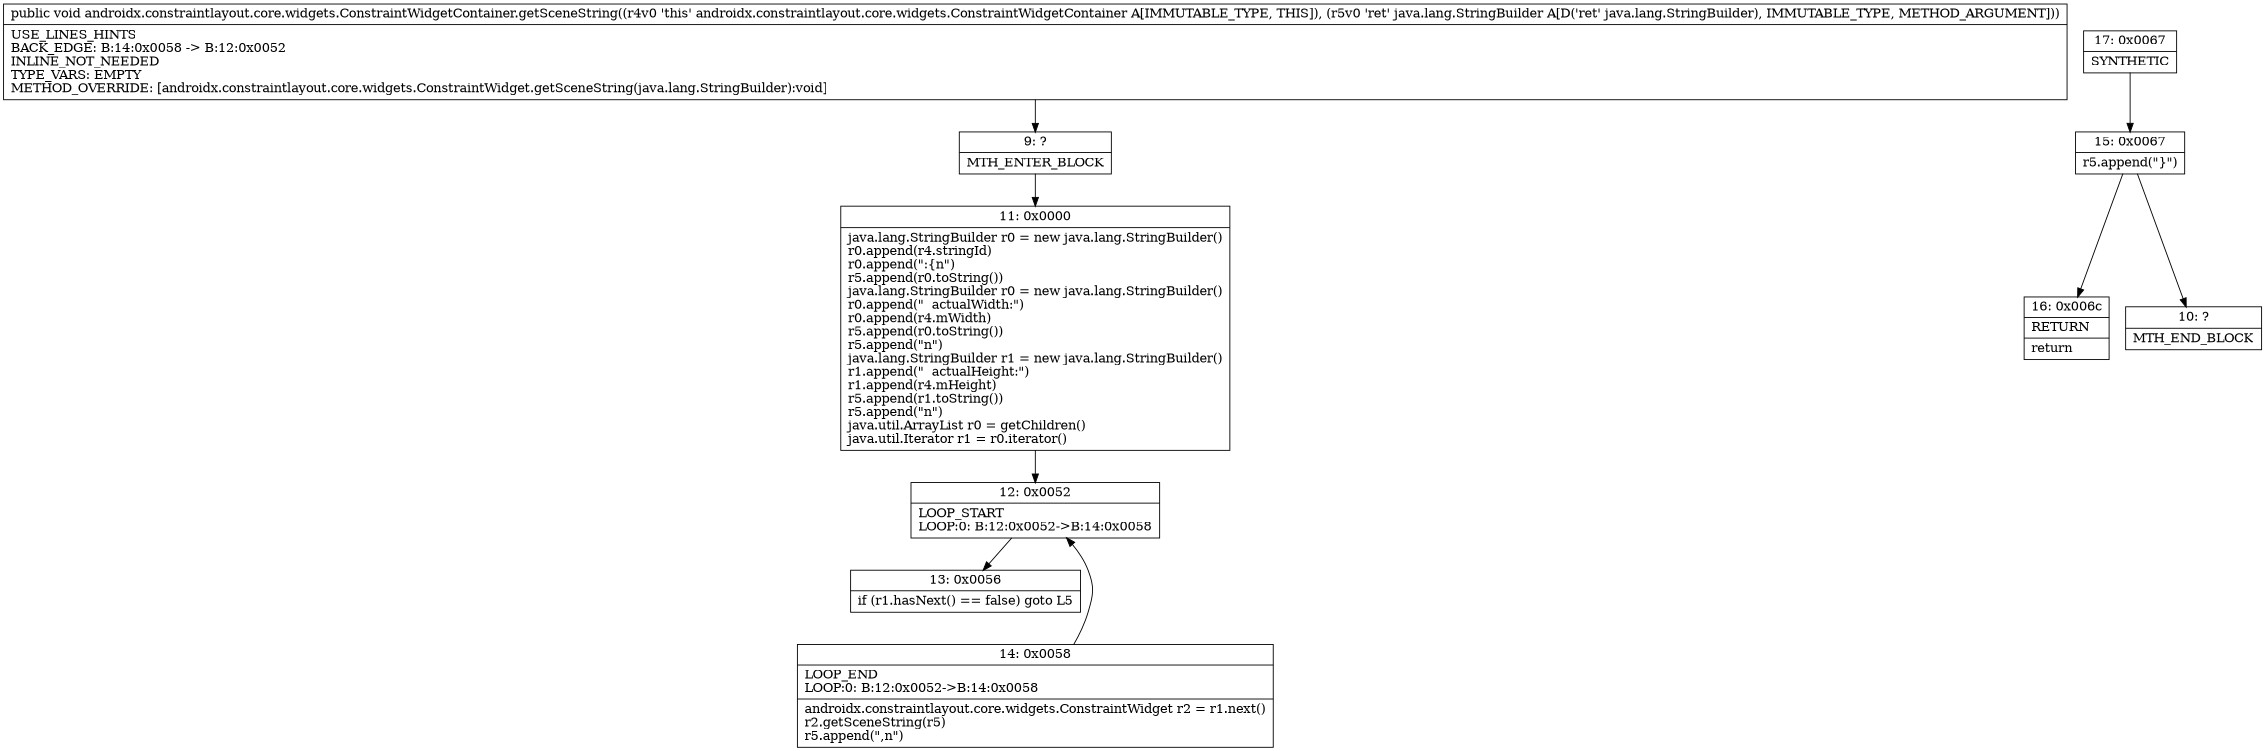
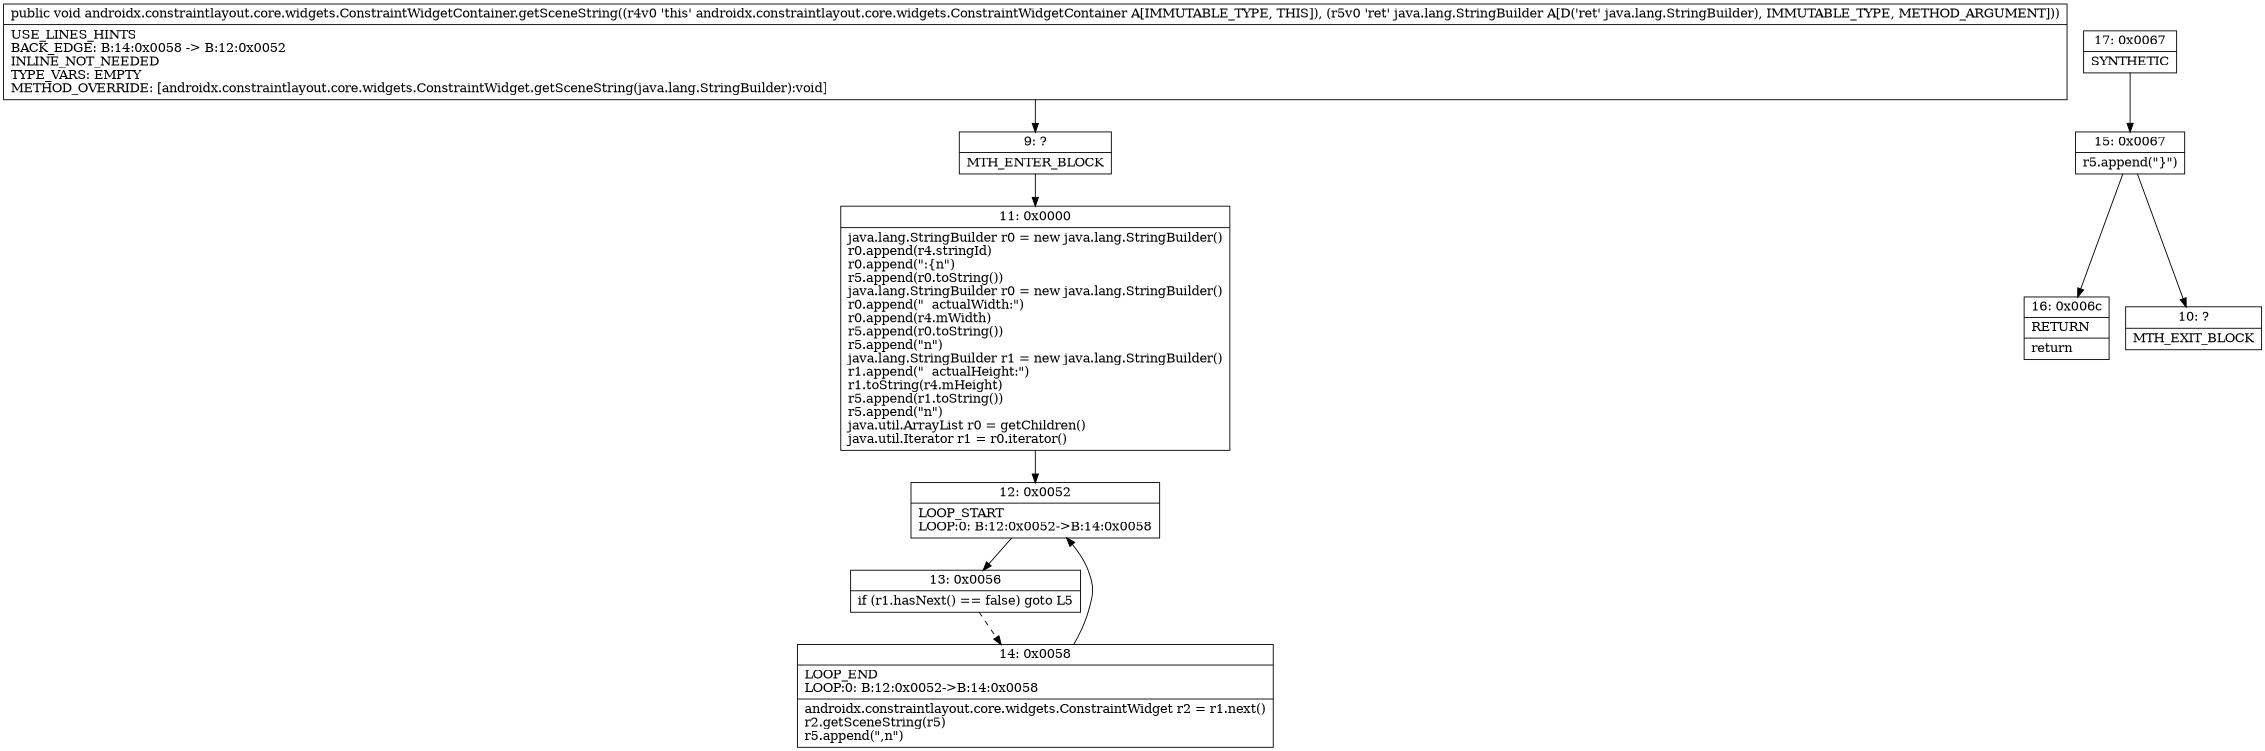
(2193, 339) -> (2194, 339)
(922, 386) -> (925, 386)
none -> (988, 625)
